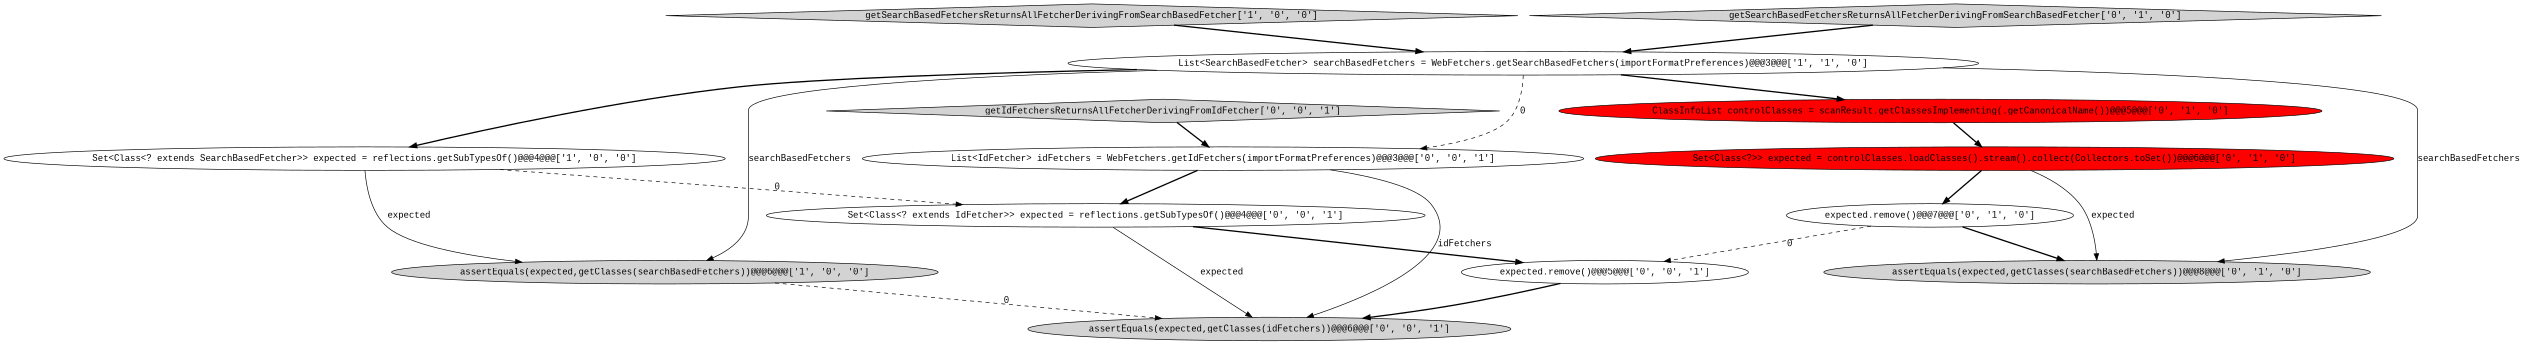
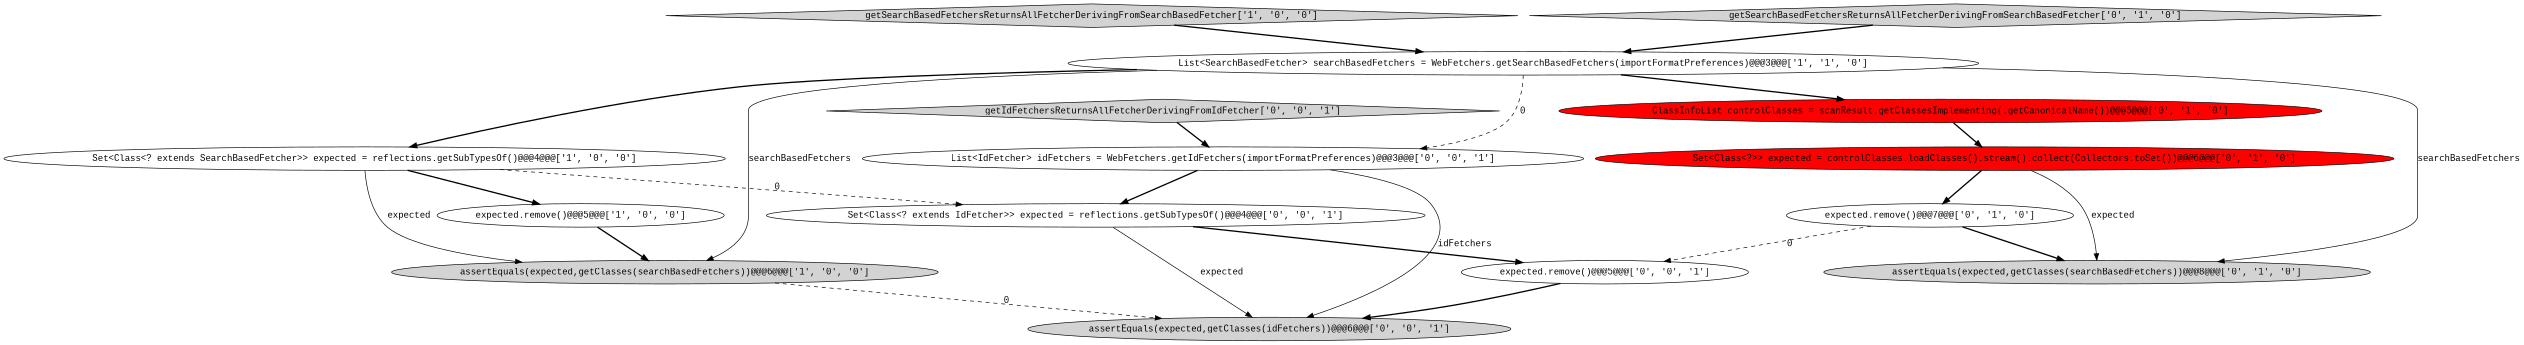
none -> (581, 215)
